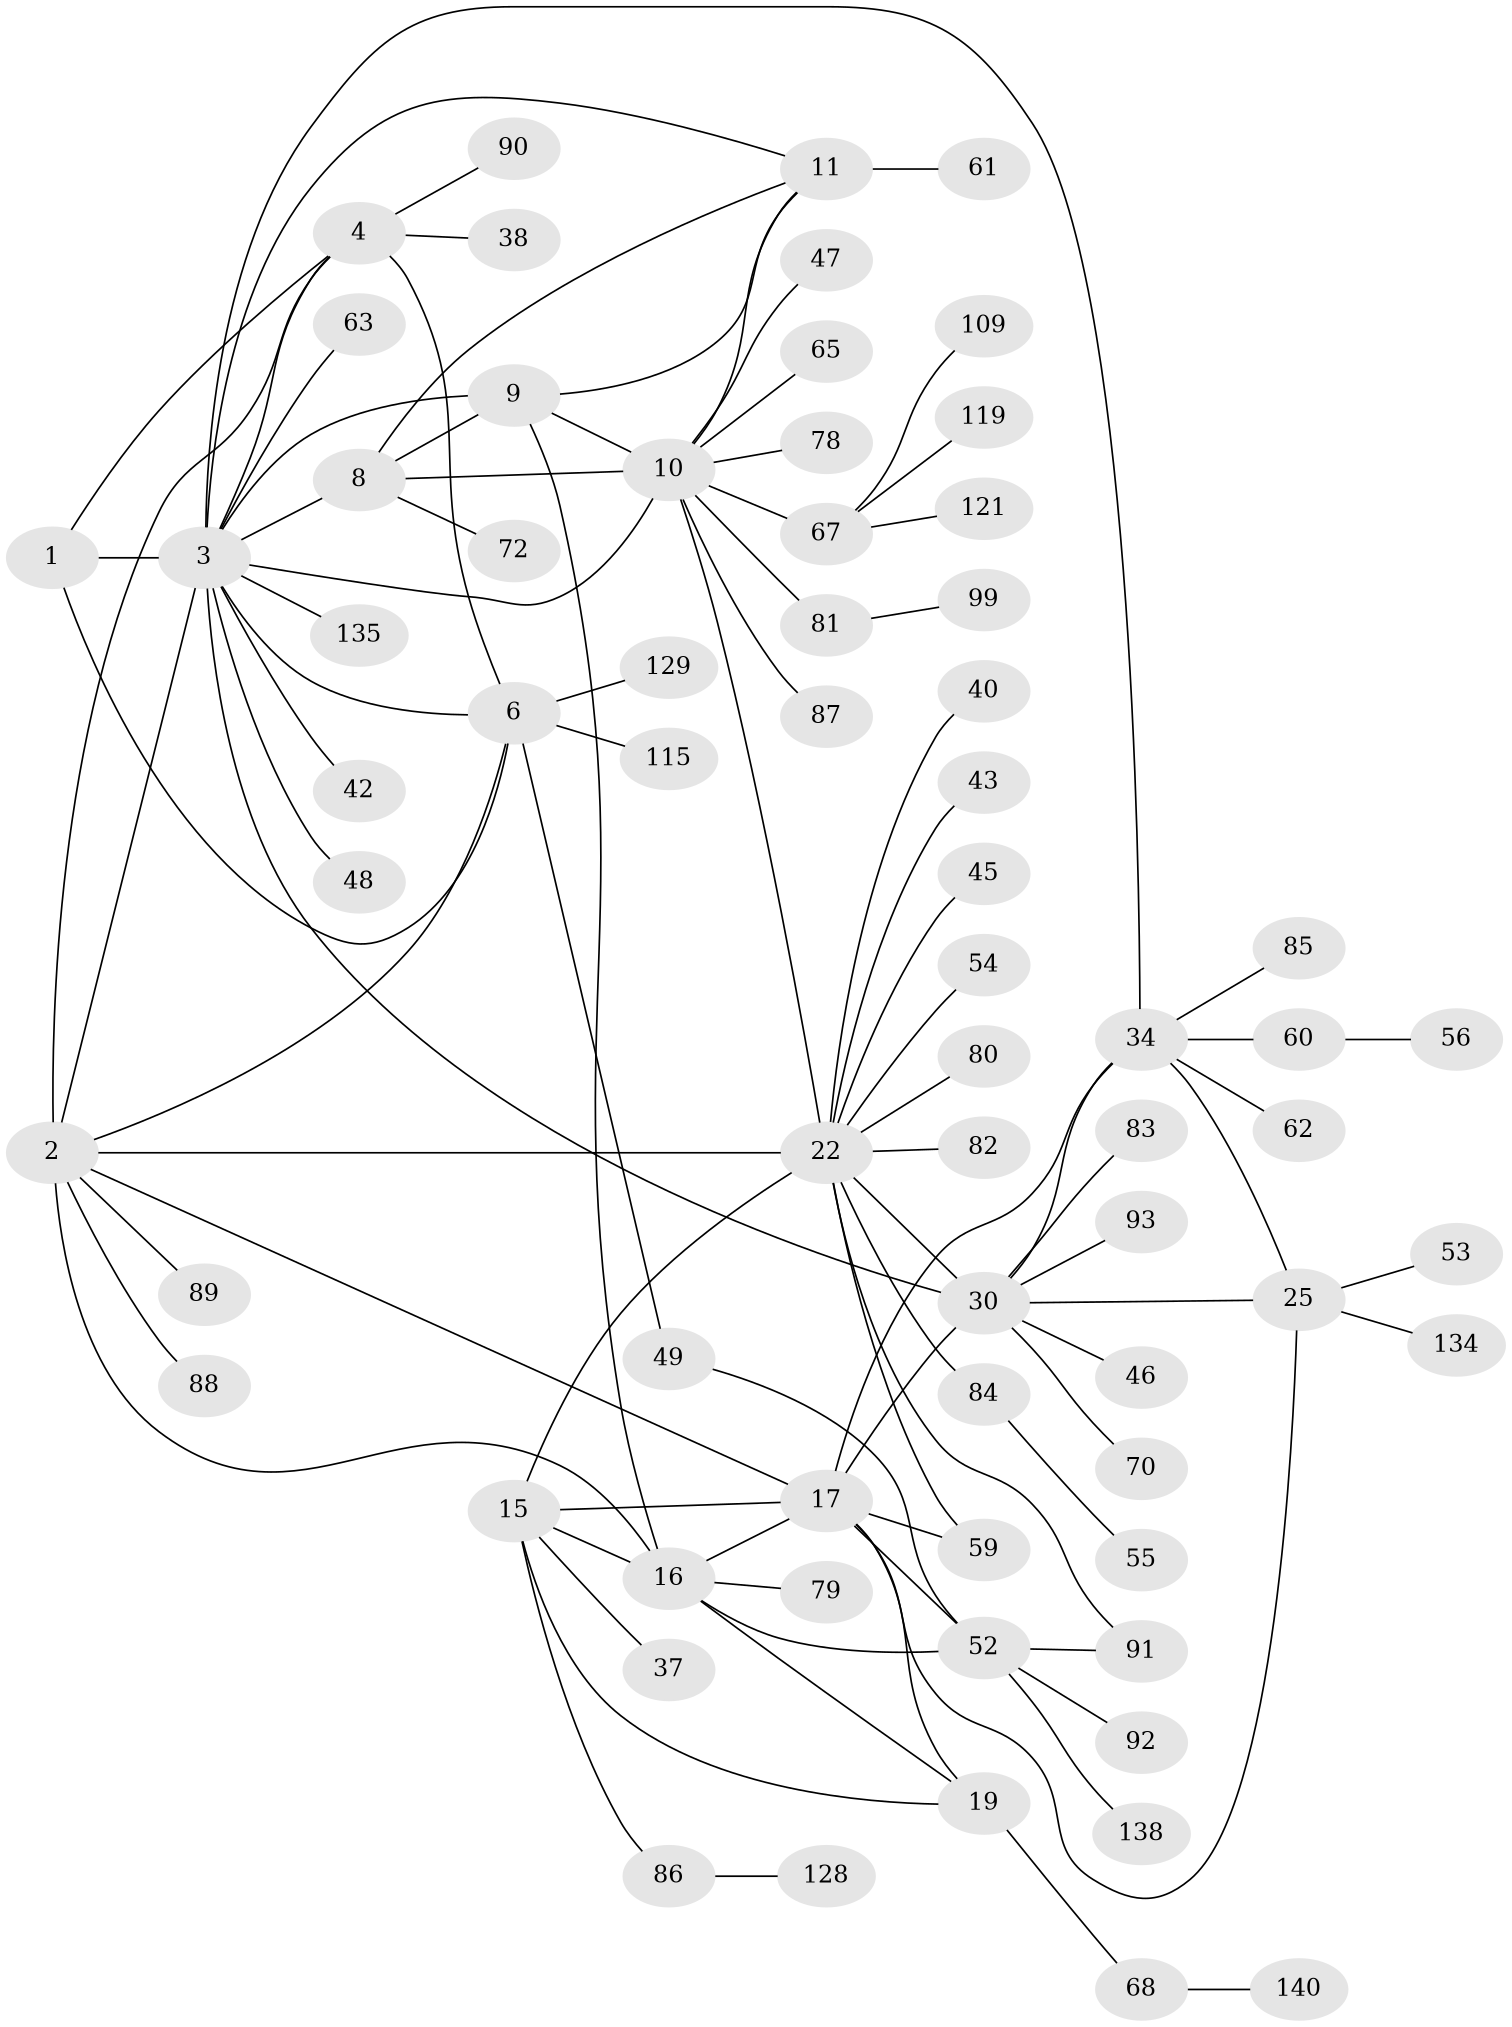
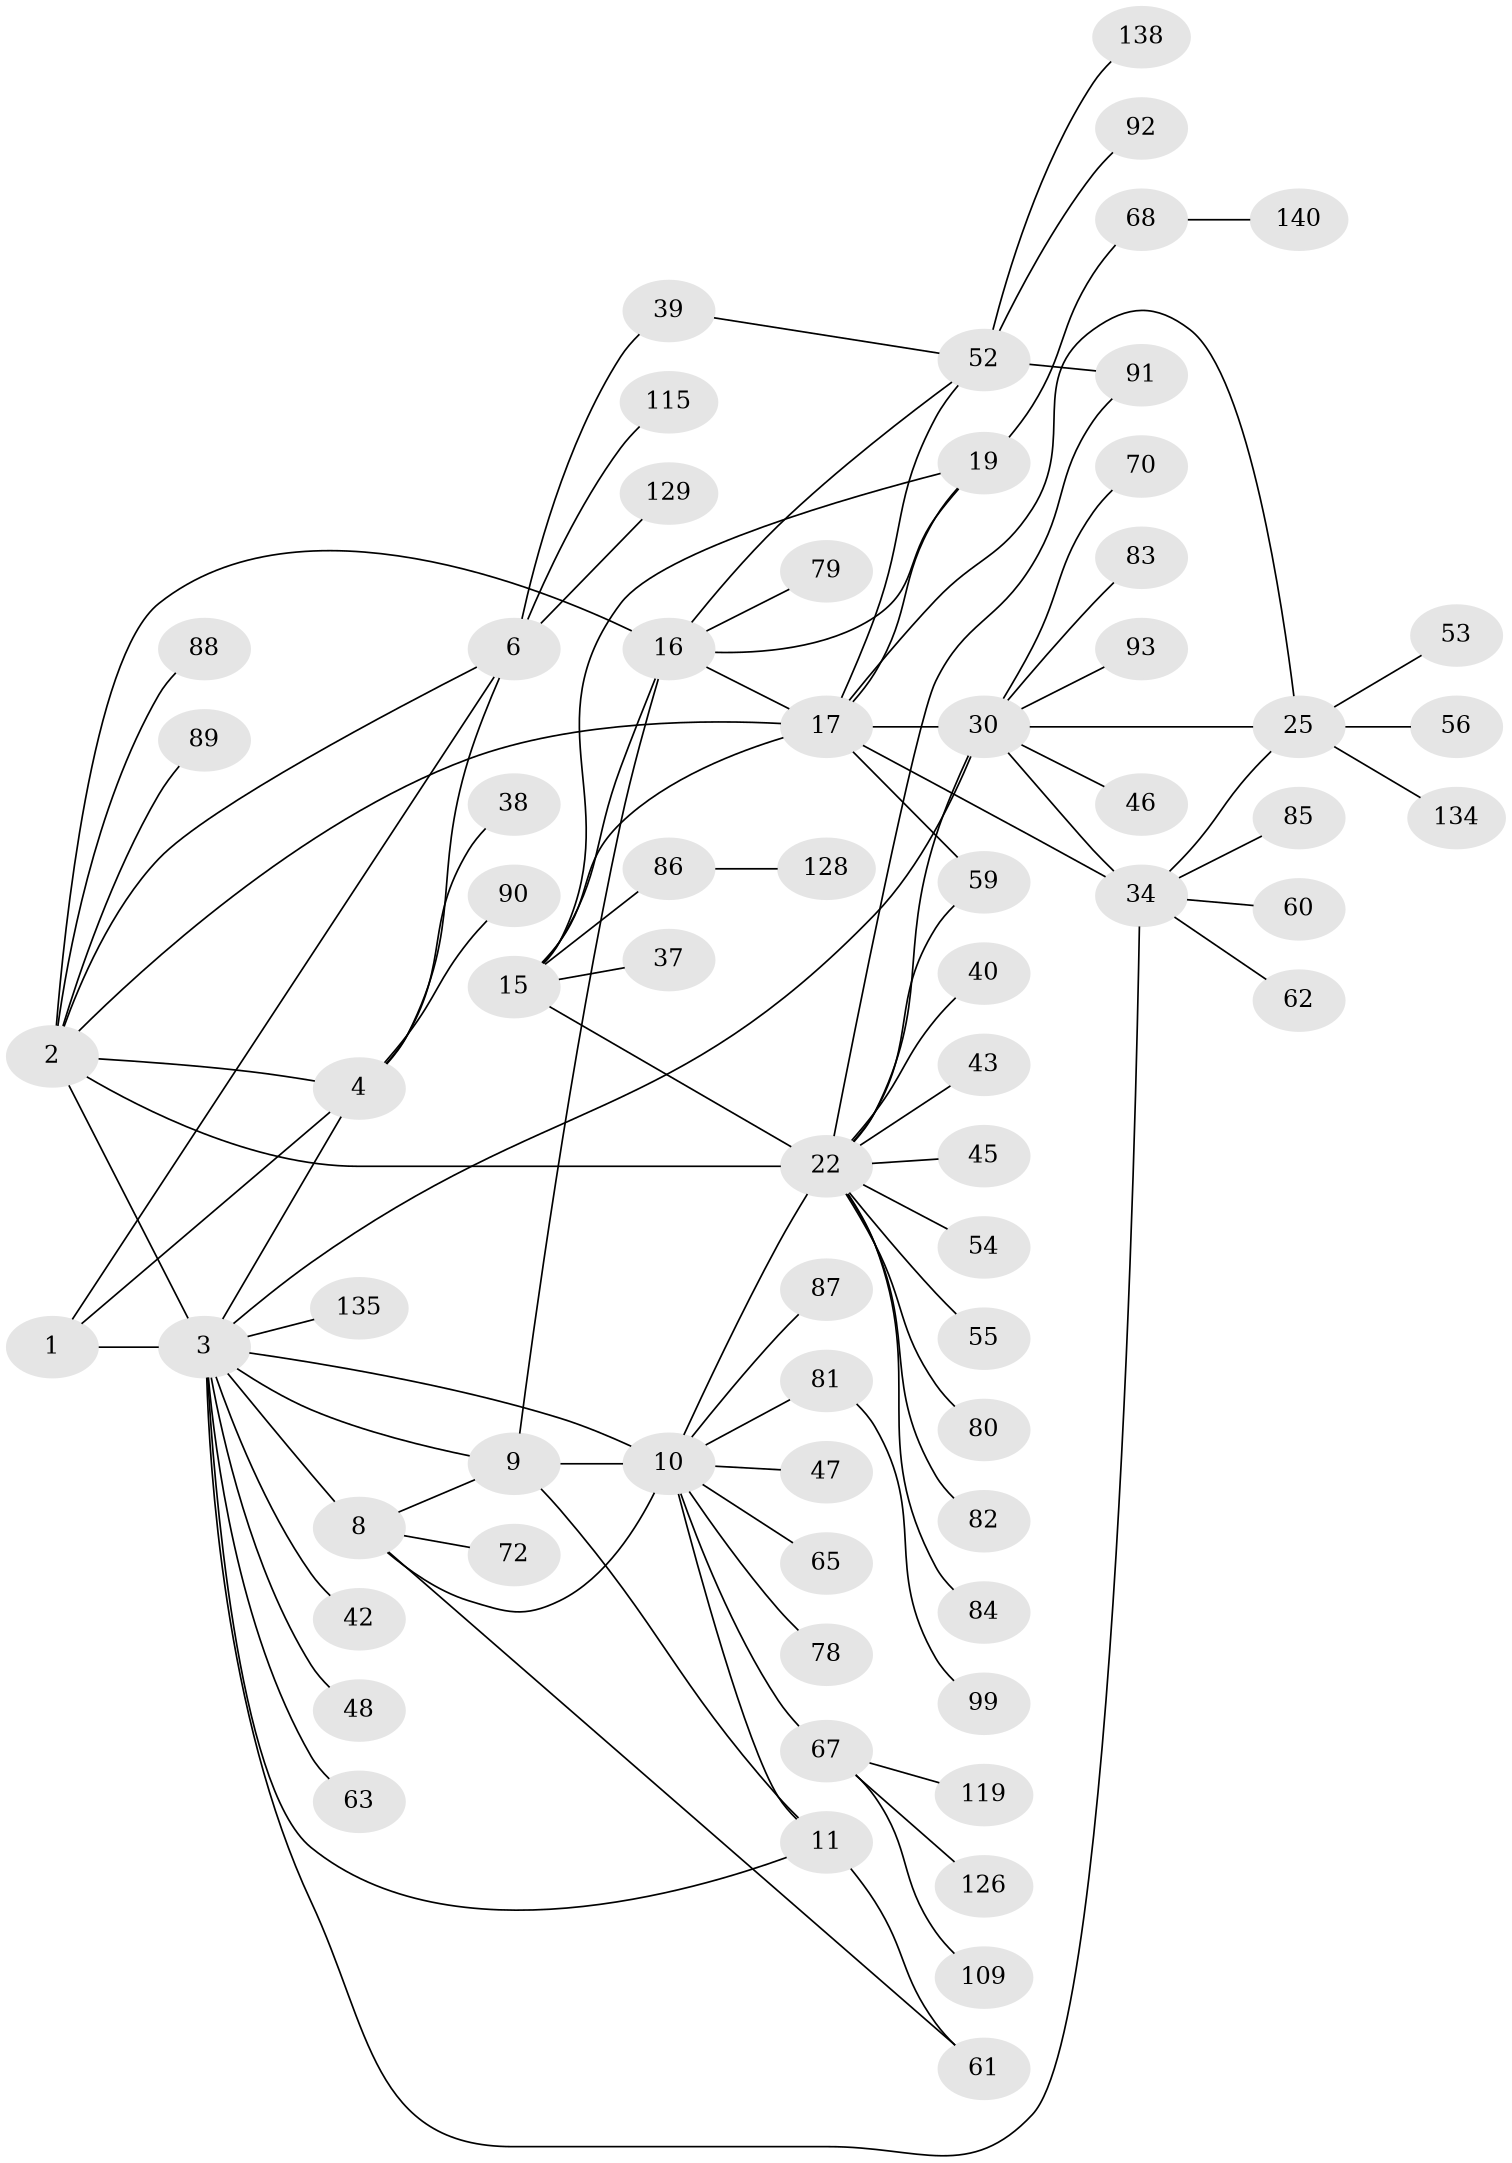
(561, 287) -> (672, 1799)
(984, 509) -> (984, 1886)
(325, 688) -> none
(1378, 1040) -> (1378, 727)
(669, 1359) -> (669, 311)
(1060, 1479) -> (901, 1255)
